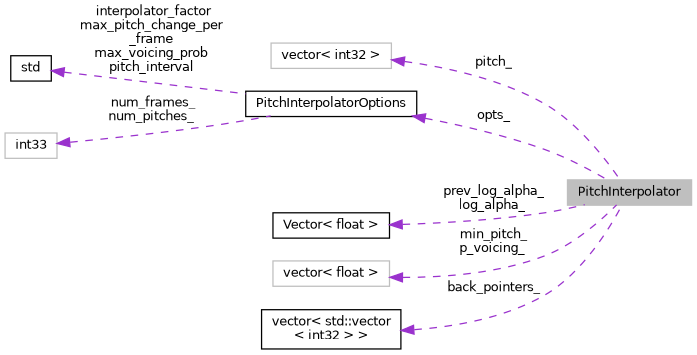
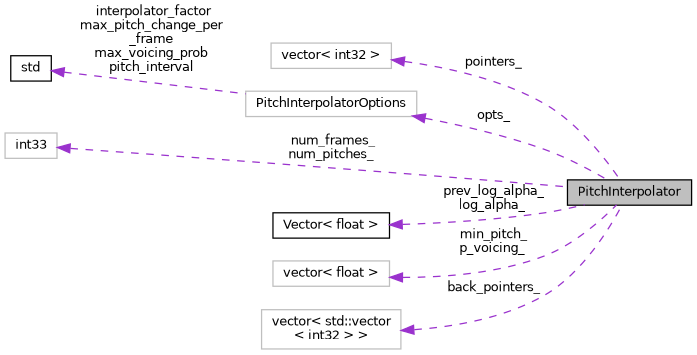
(492, 63) -> (492, 63)
(331, 104) -> (331, 104)
(171, 131) -> (319, 167)
(630, 193) -> (630, 193)
(331, 329) -> (331, 329)
